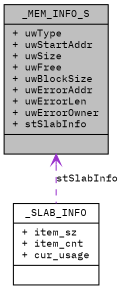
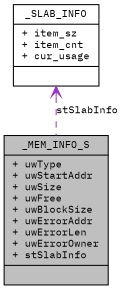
(56, 184) -> (56, 116)
